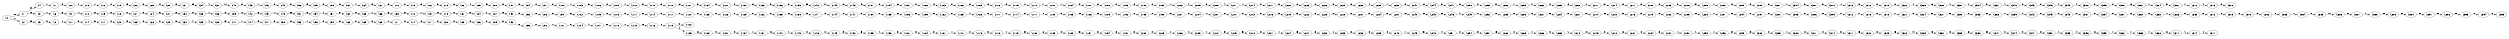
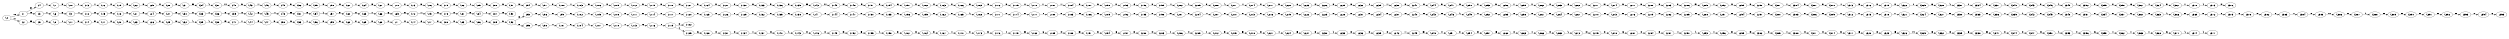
(519, 14) -> (519, 19)
